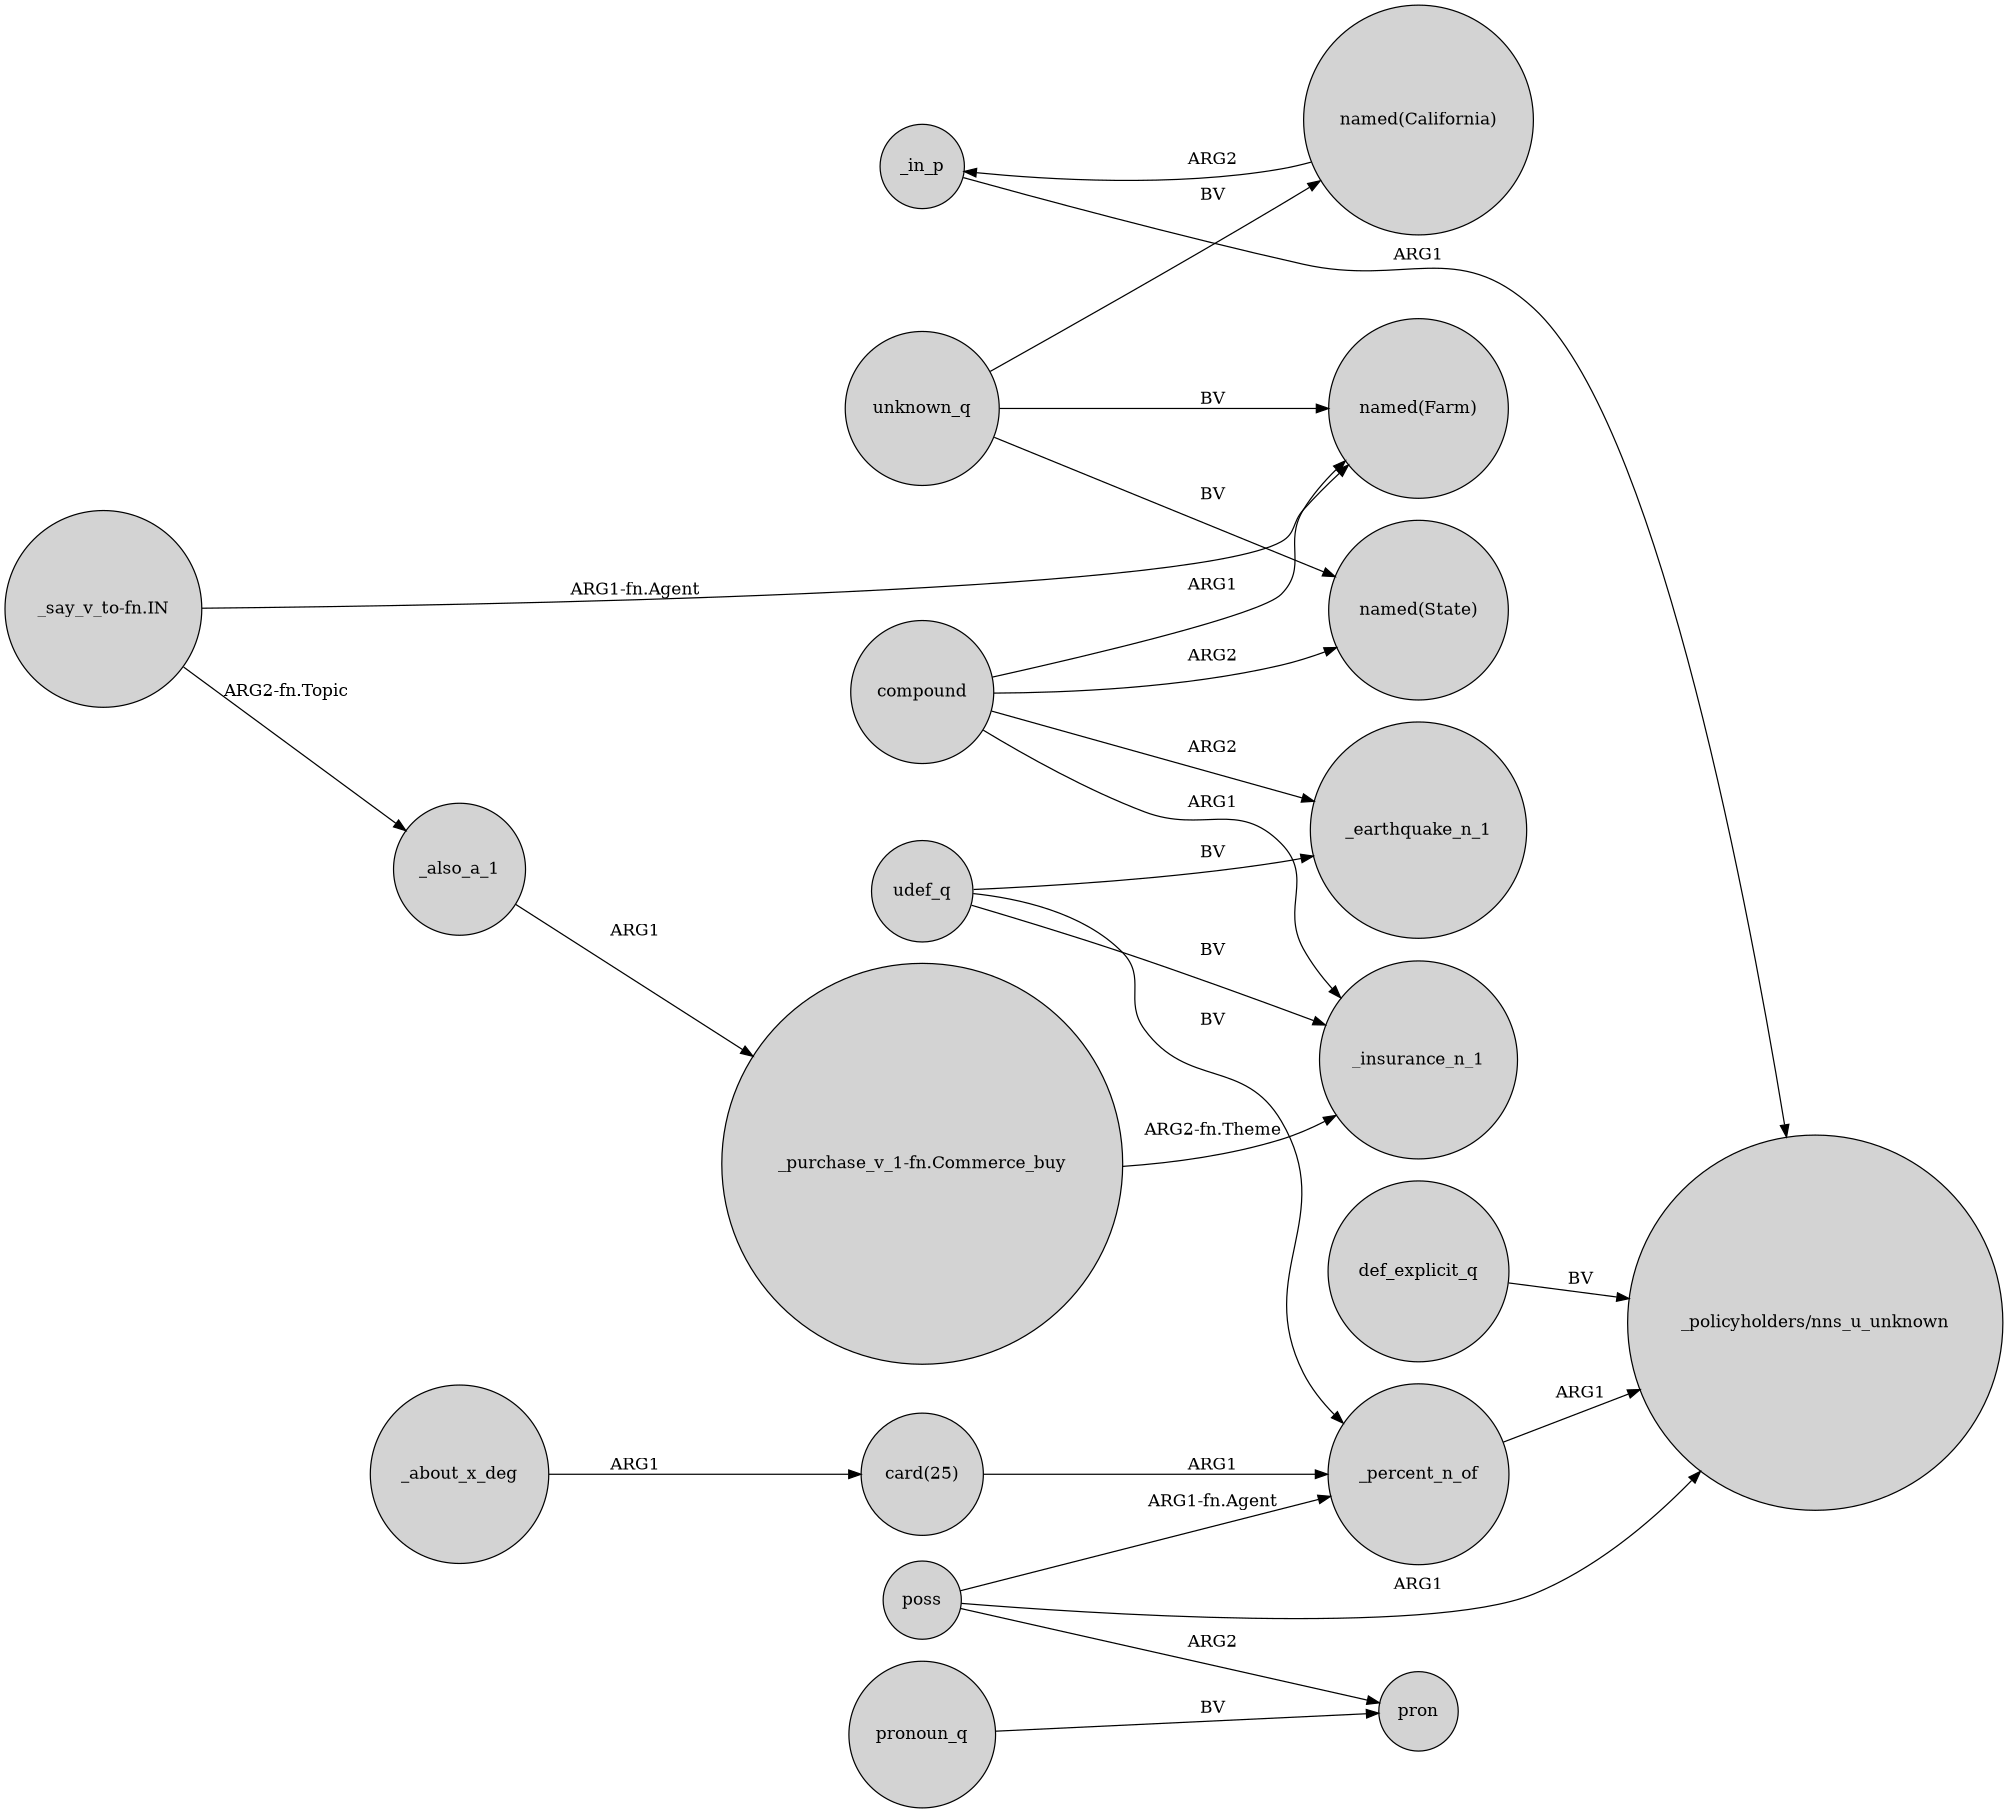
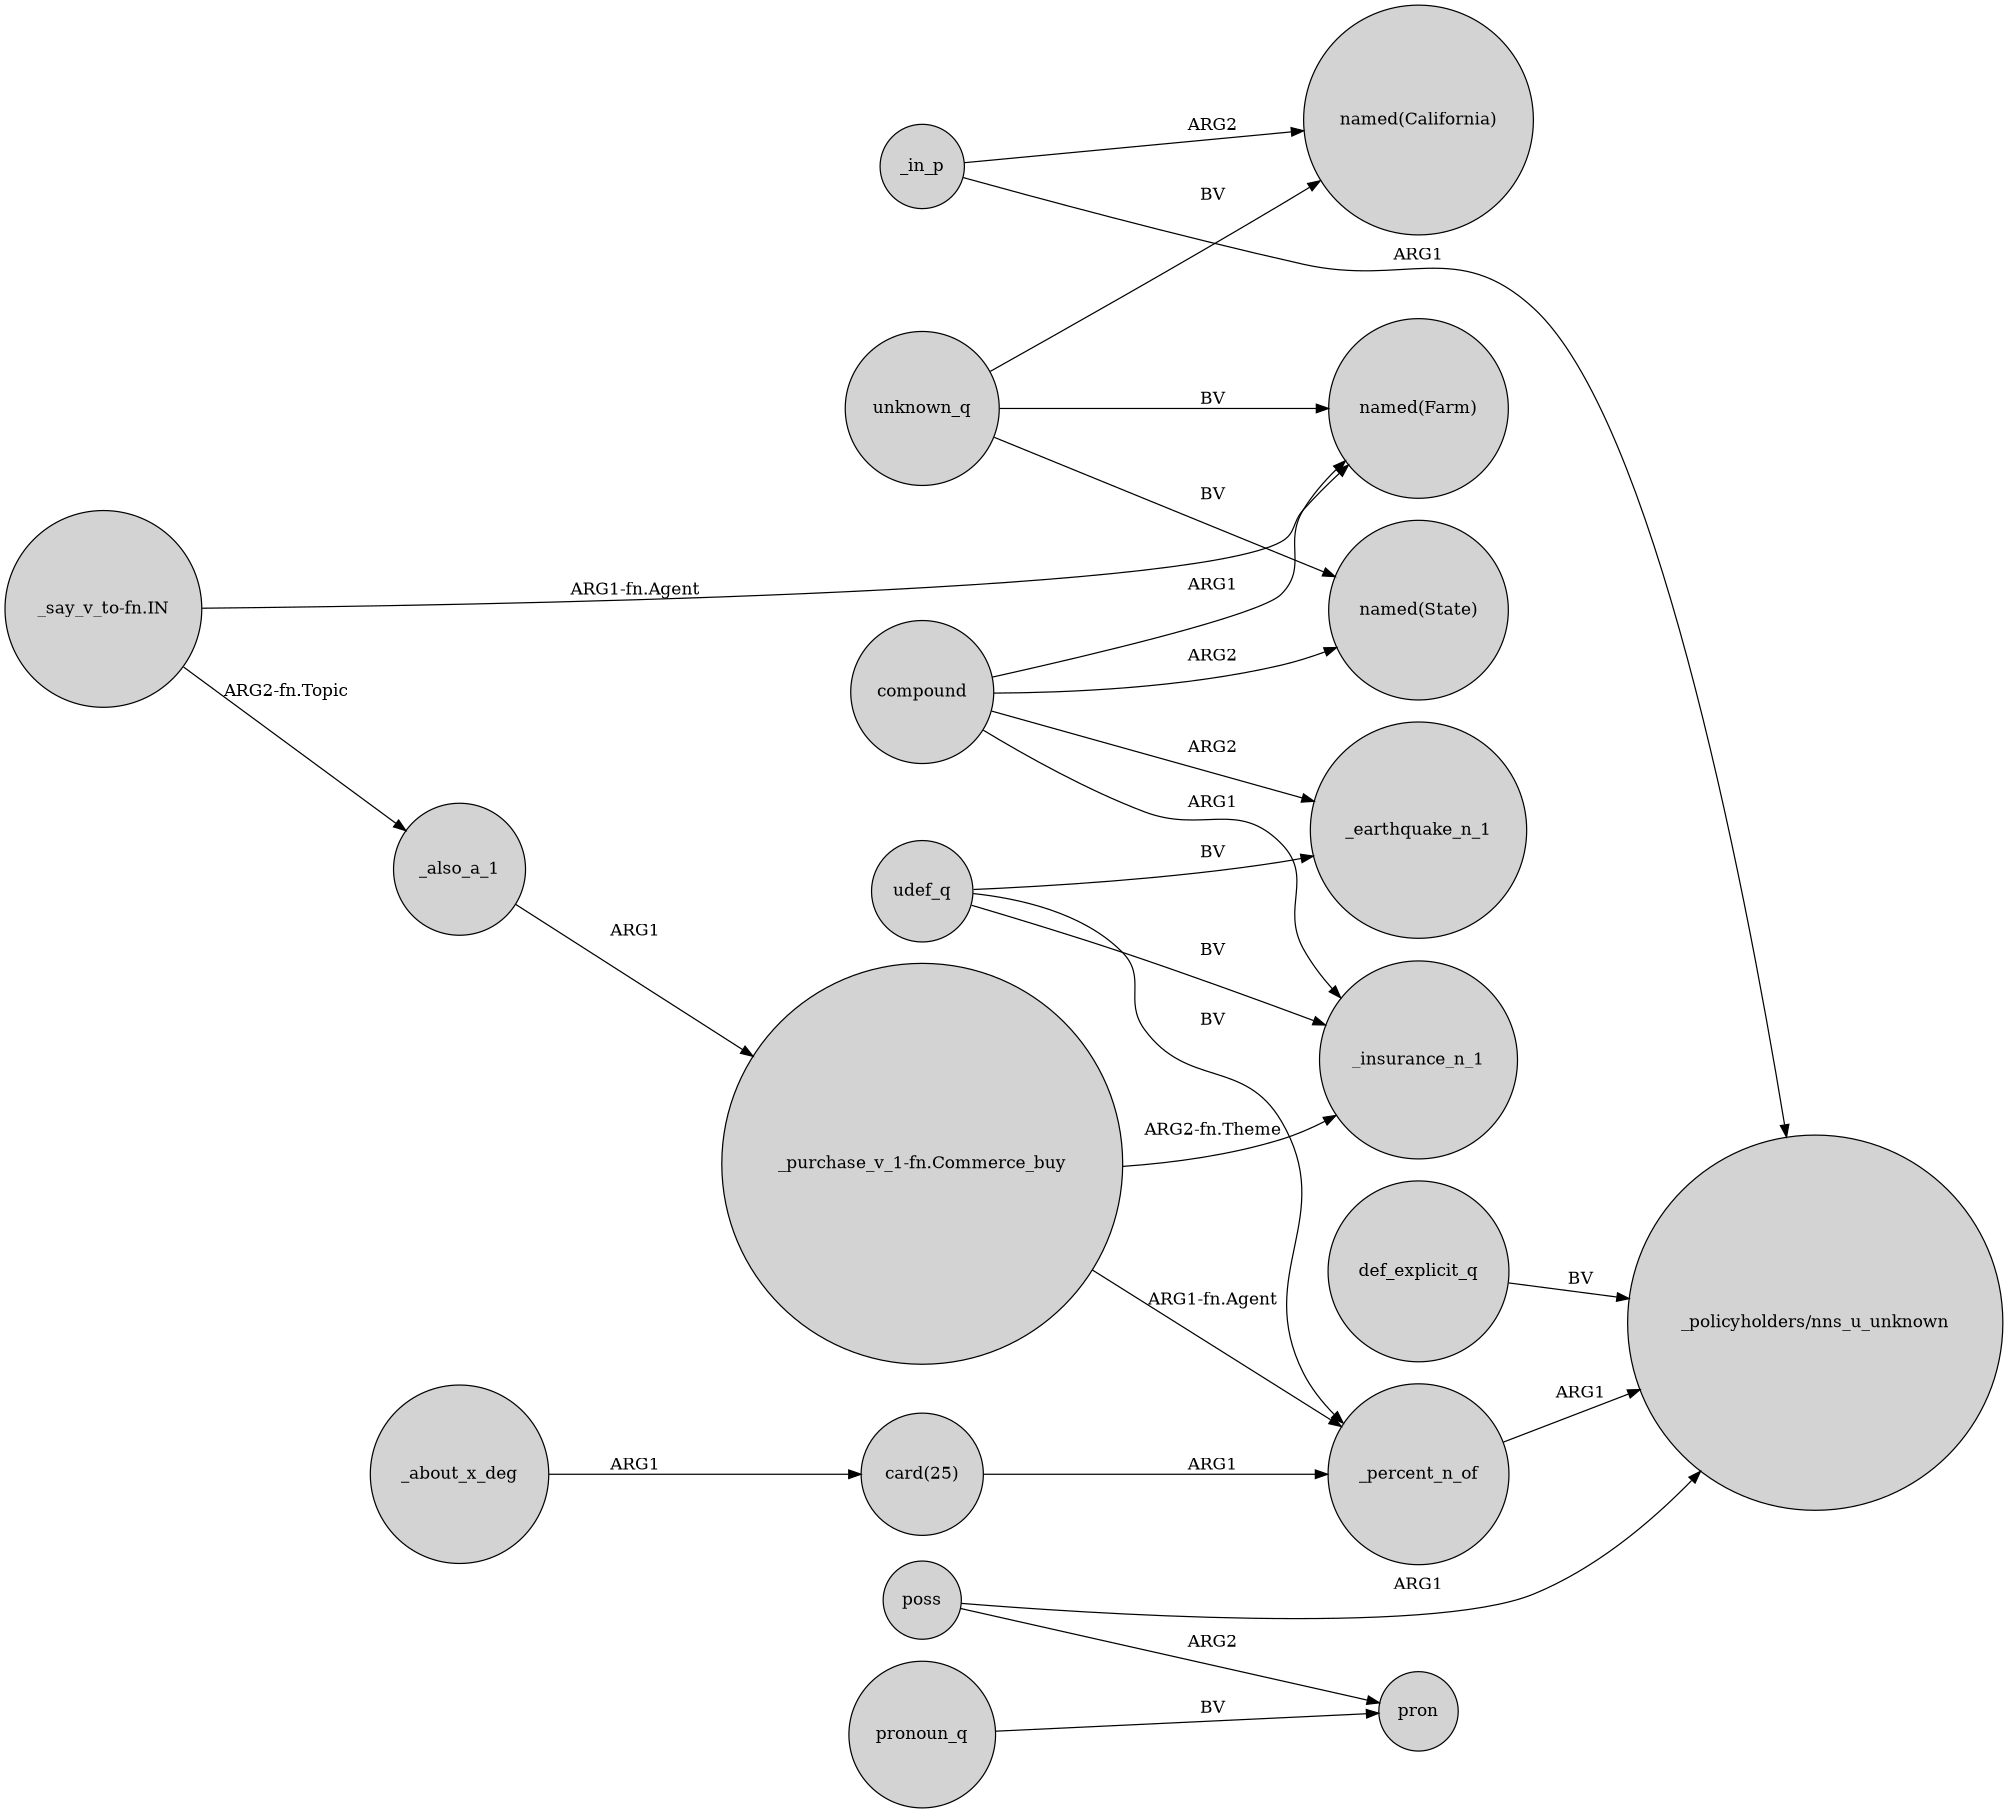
(1144, 180) -> (1128, 147)
(1139, 1545) -> (1211, 1345)
